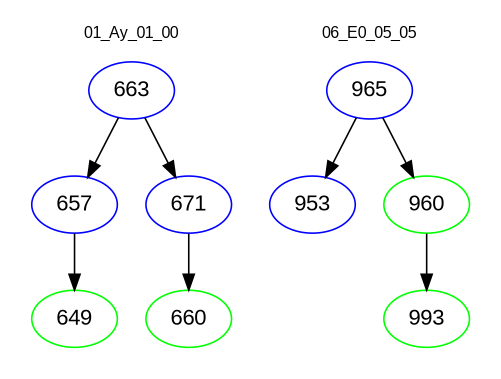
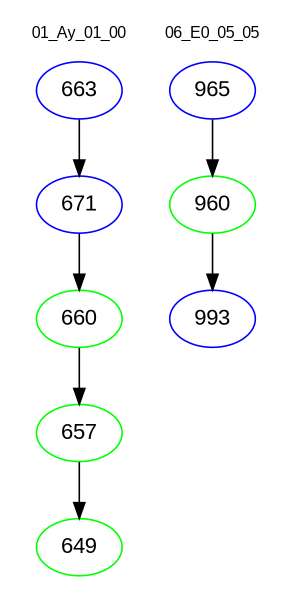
(107, 140) -> (79, 368)
(75, 205) -> (79, 433)
(312, 205) -> none
(427, 319) -> (213, 319)
